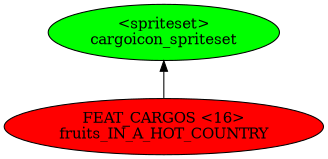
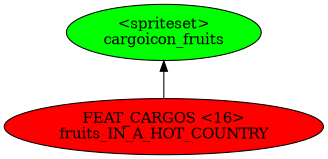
(164, 32) -> (164, 32)
